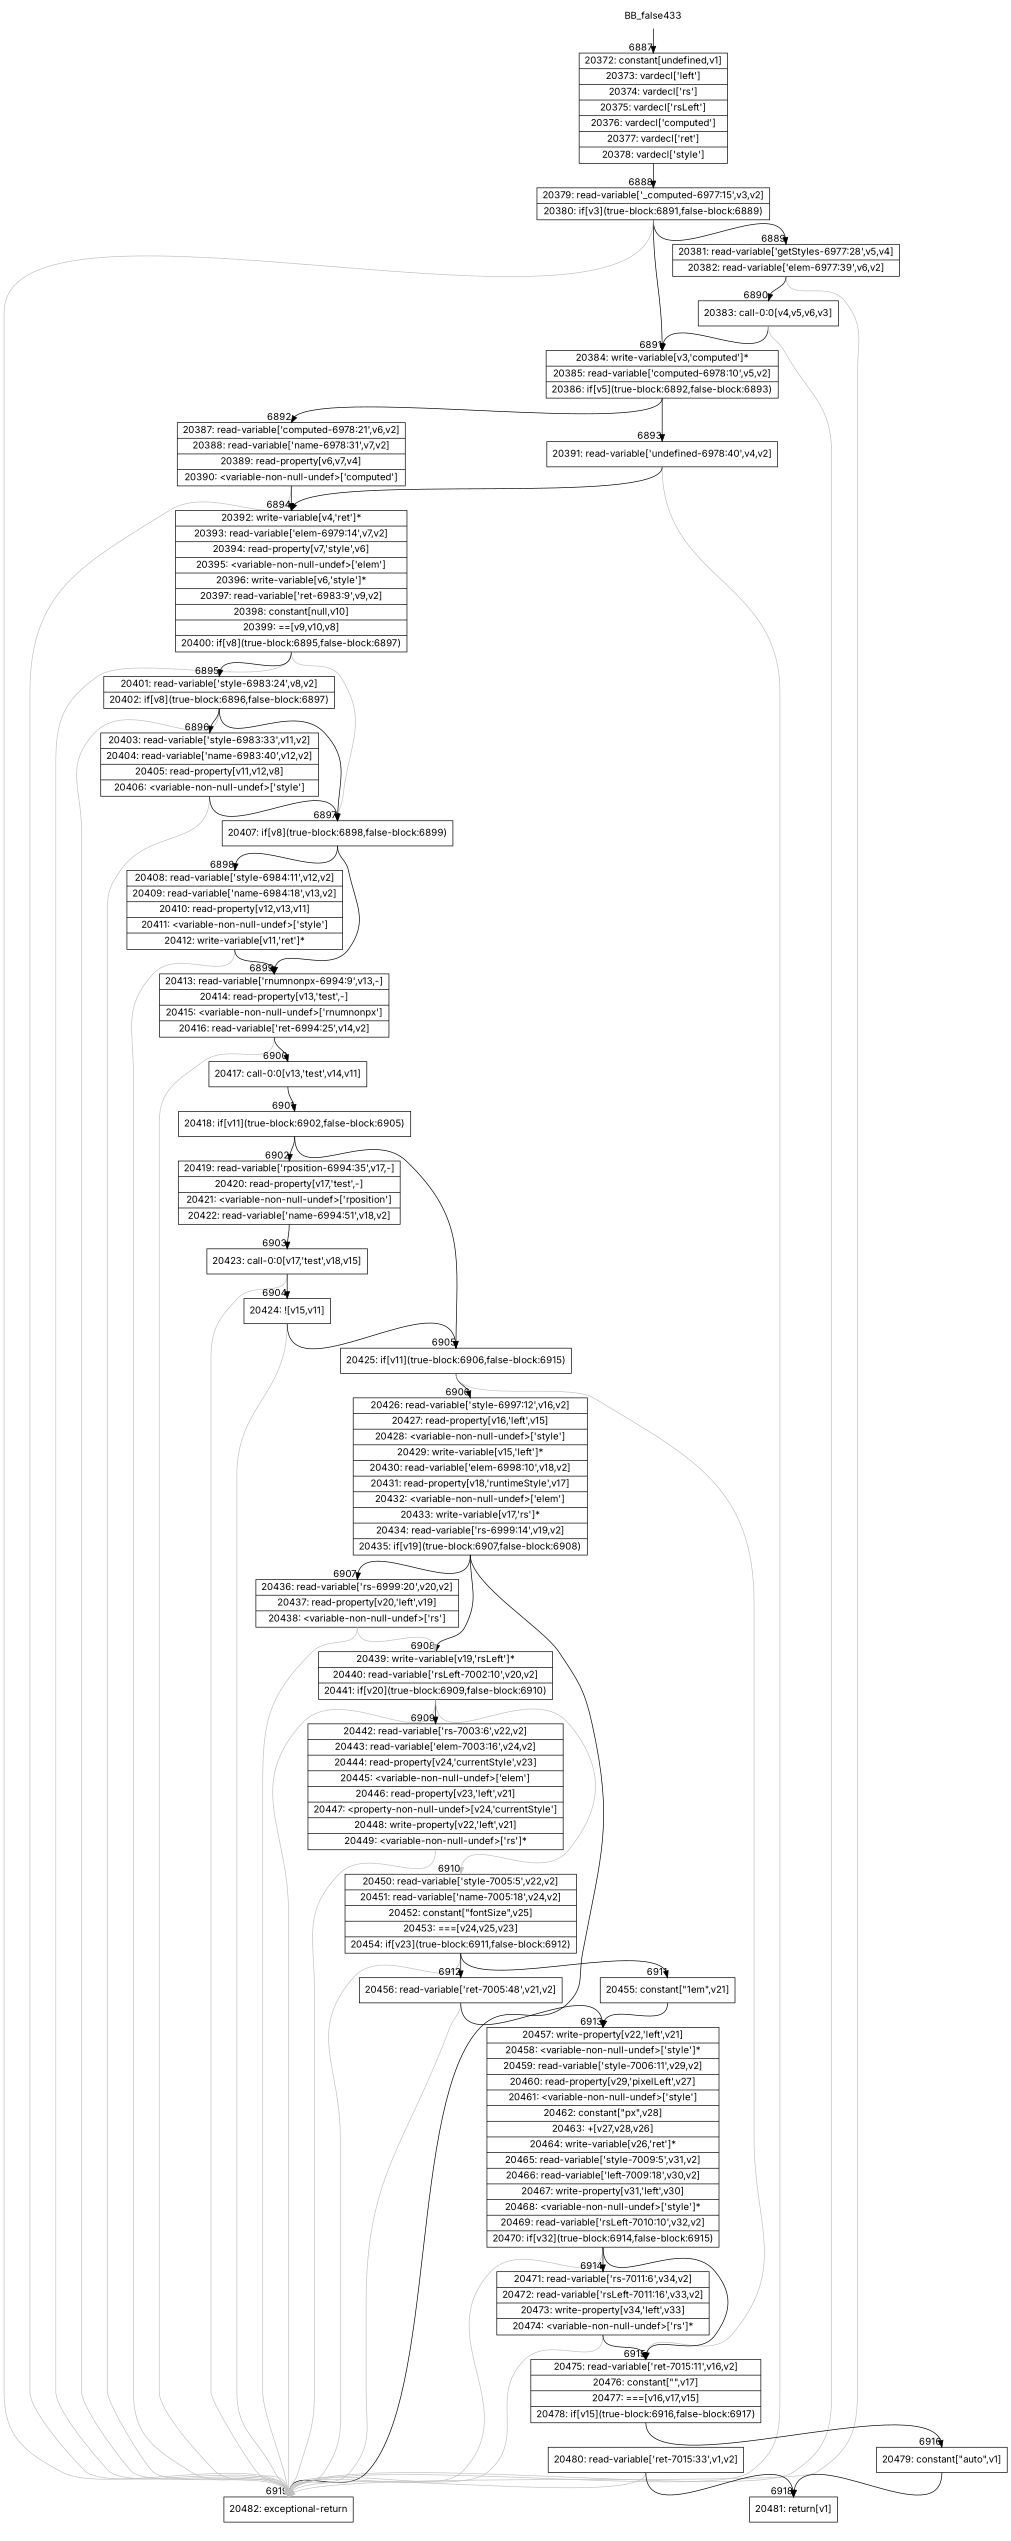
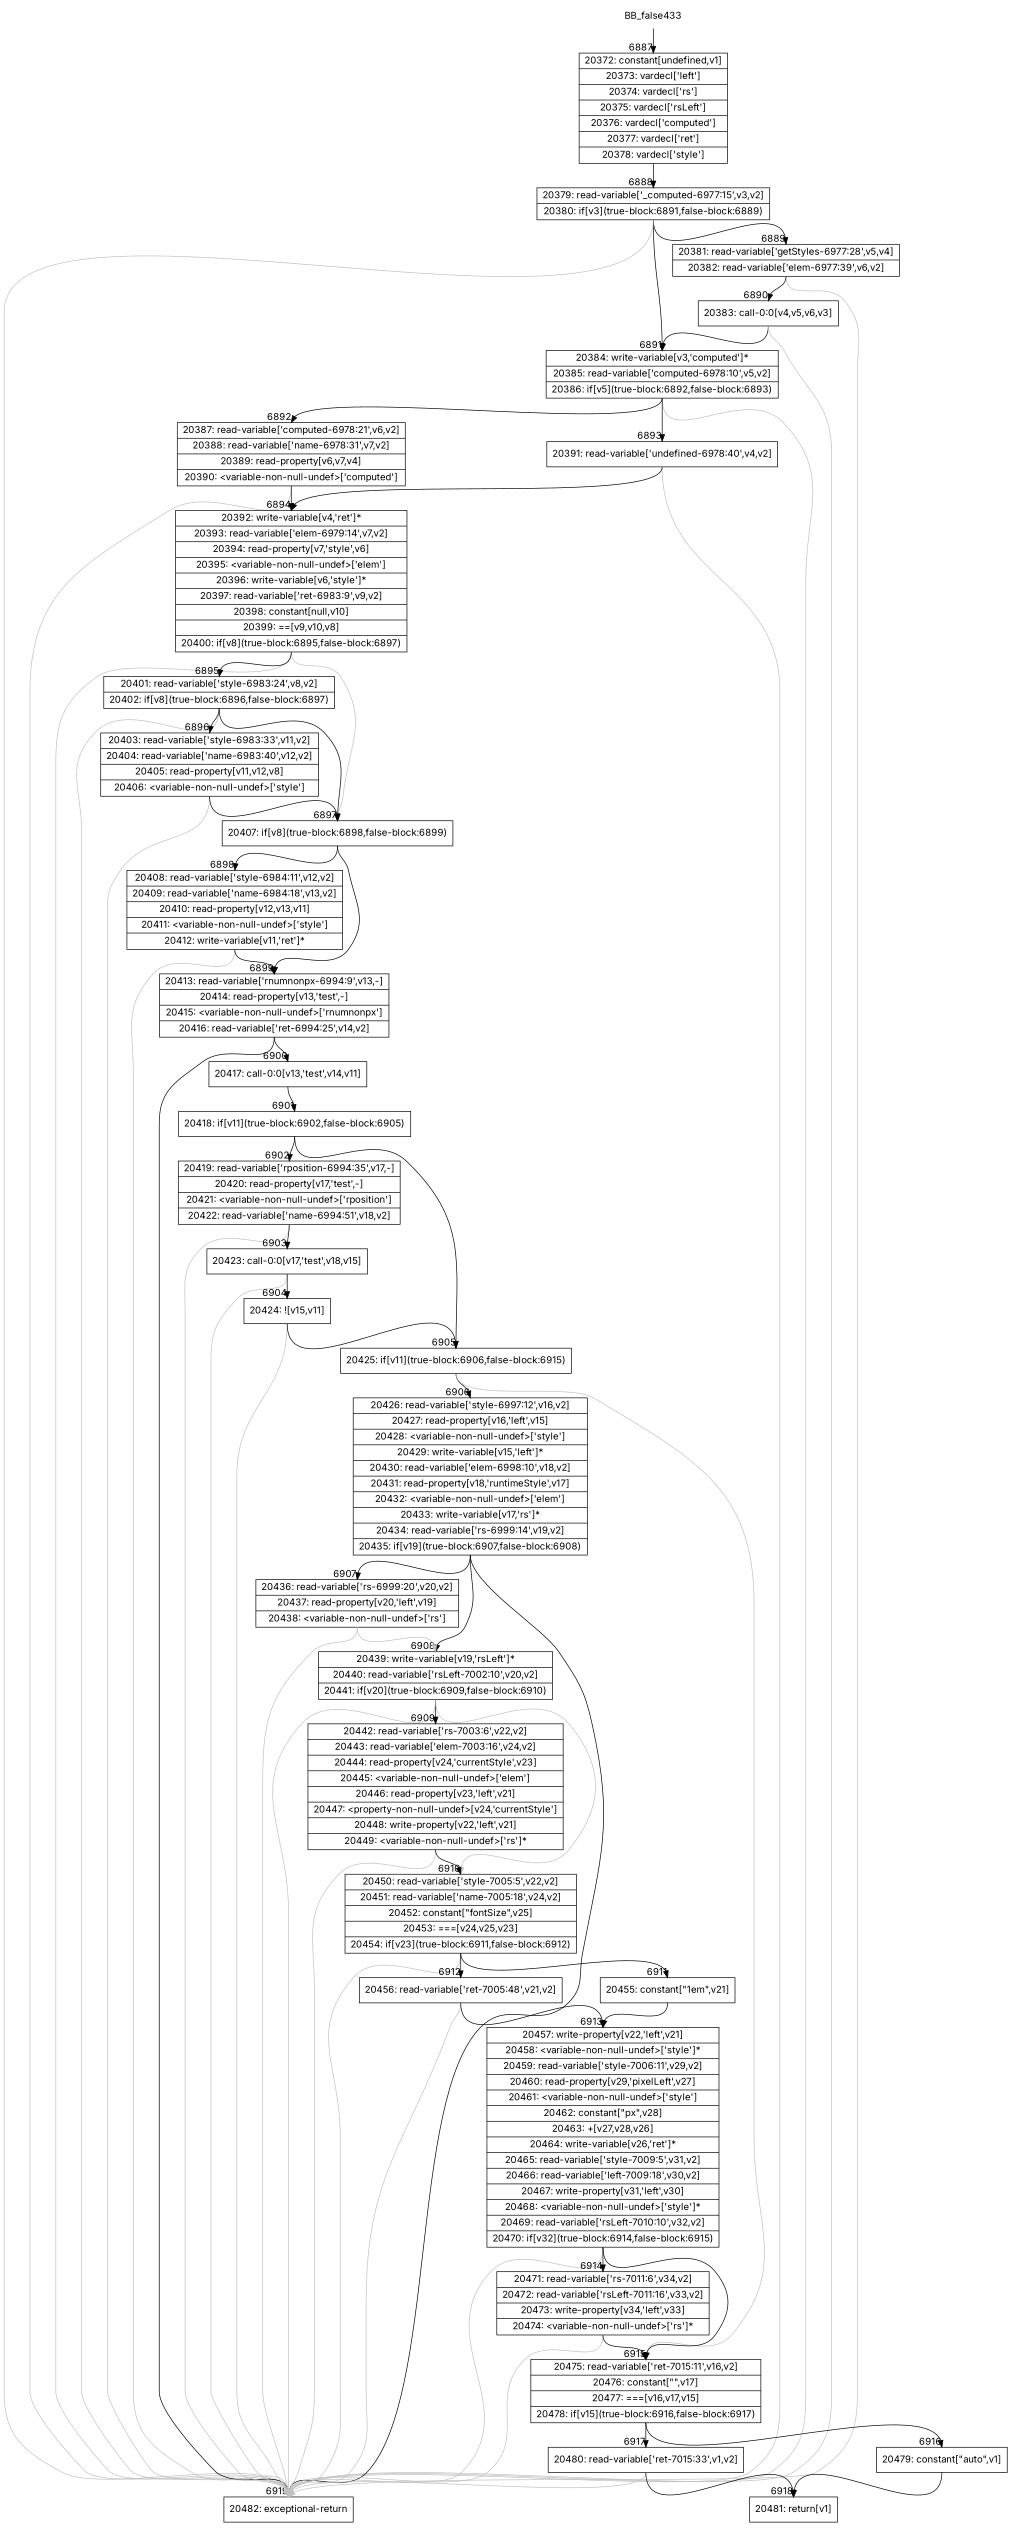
none -> (806, 1621)
(159, 1765) -> (159, 1765)
none -> (185, 1843)
none -> (445, 1861)
none -> (646, 2432)
